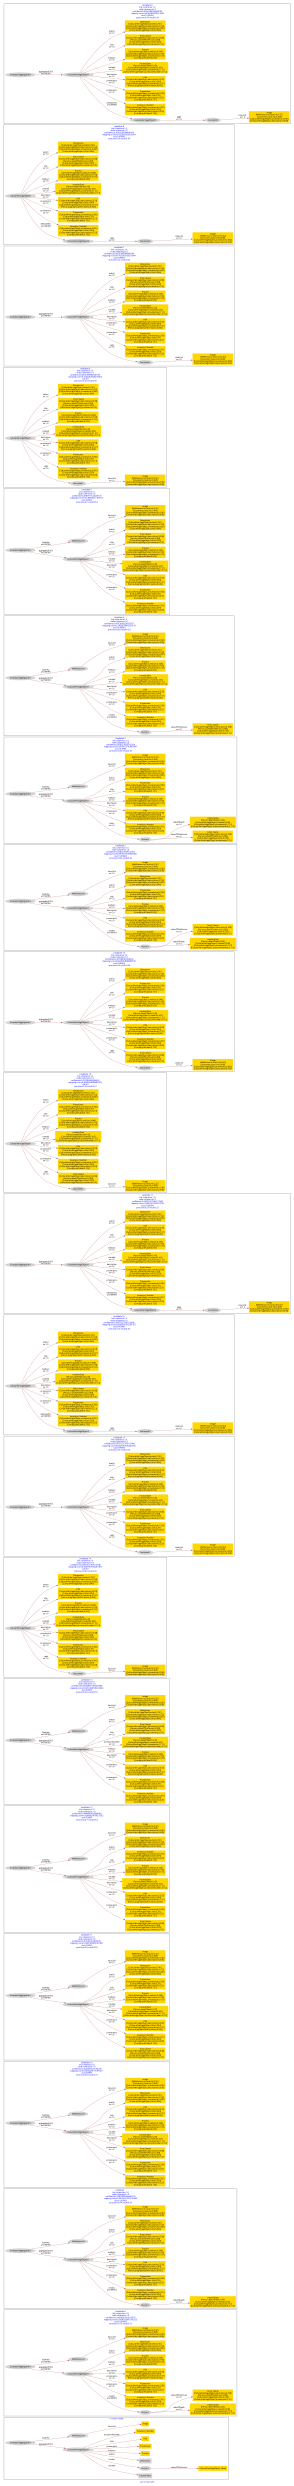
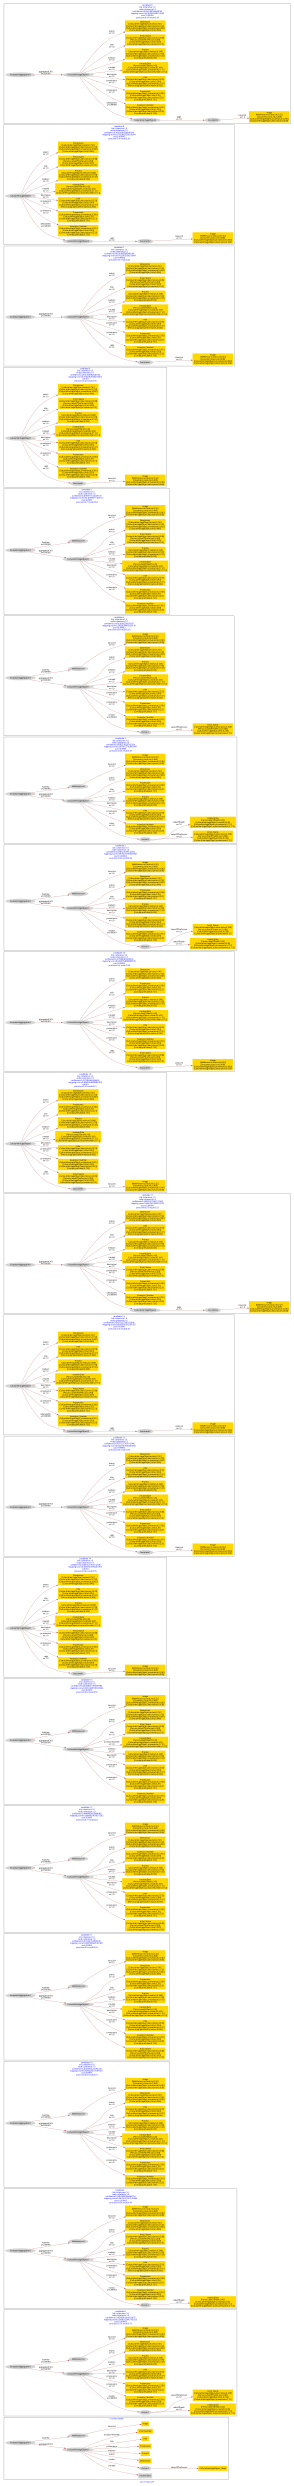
(145, 2431) -> (145, 2431)
(145, 2461) -> (145, 2461)
